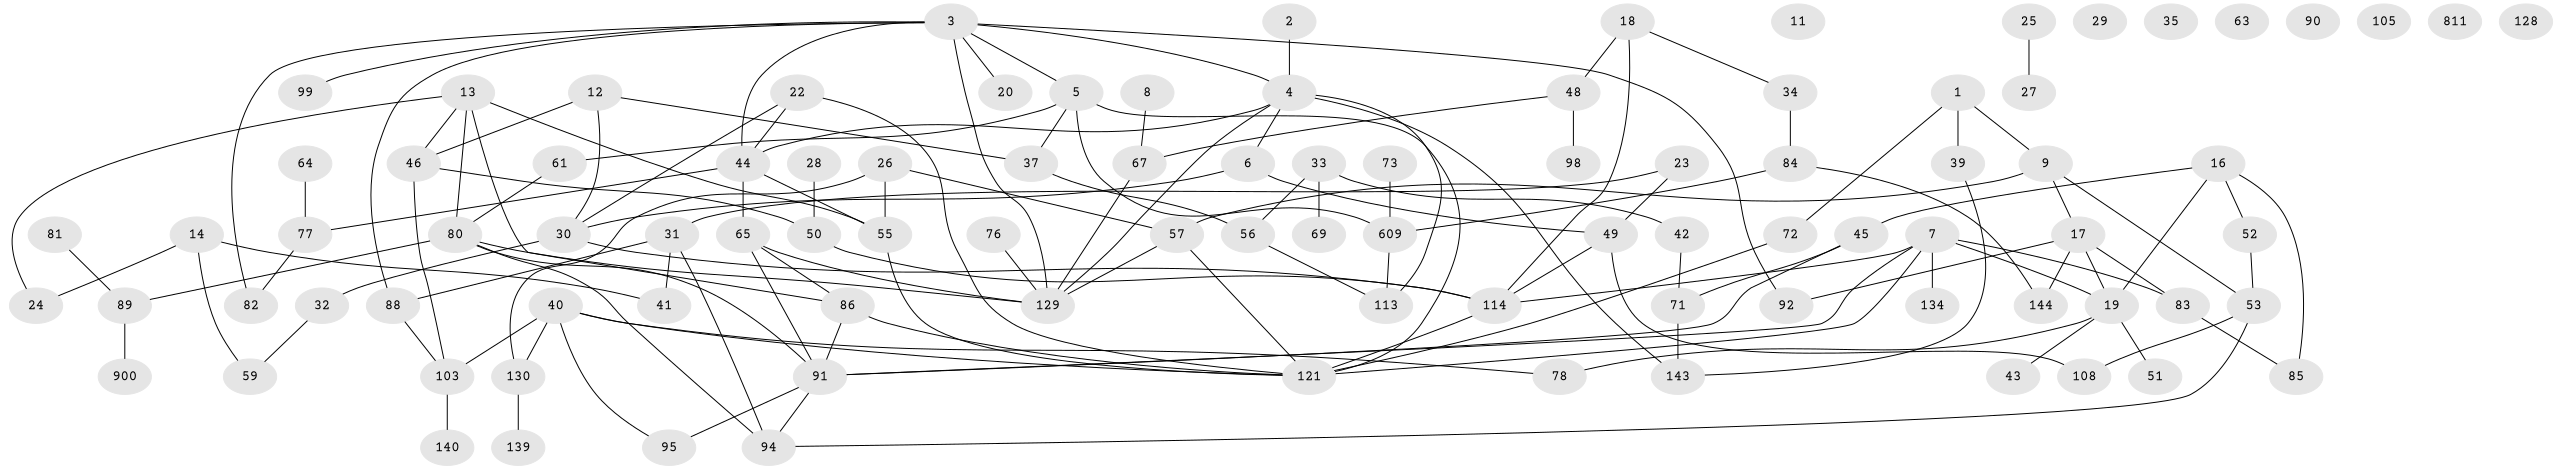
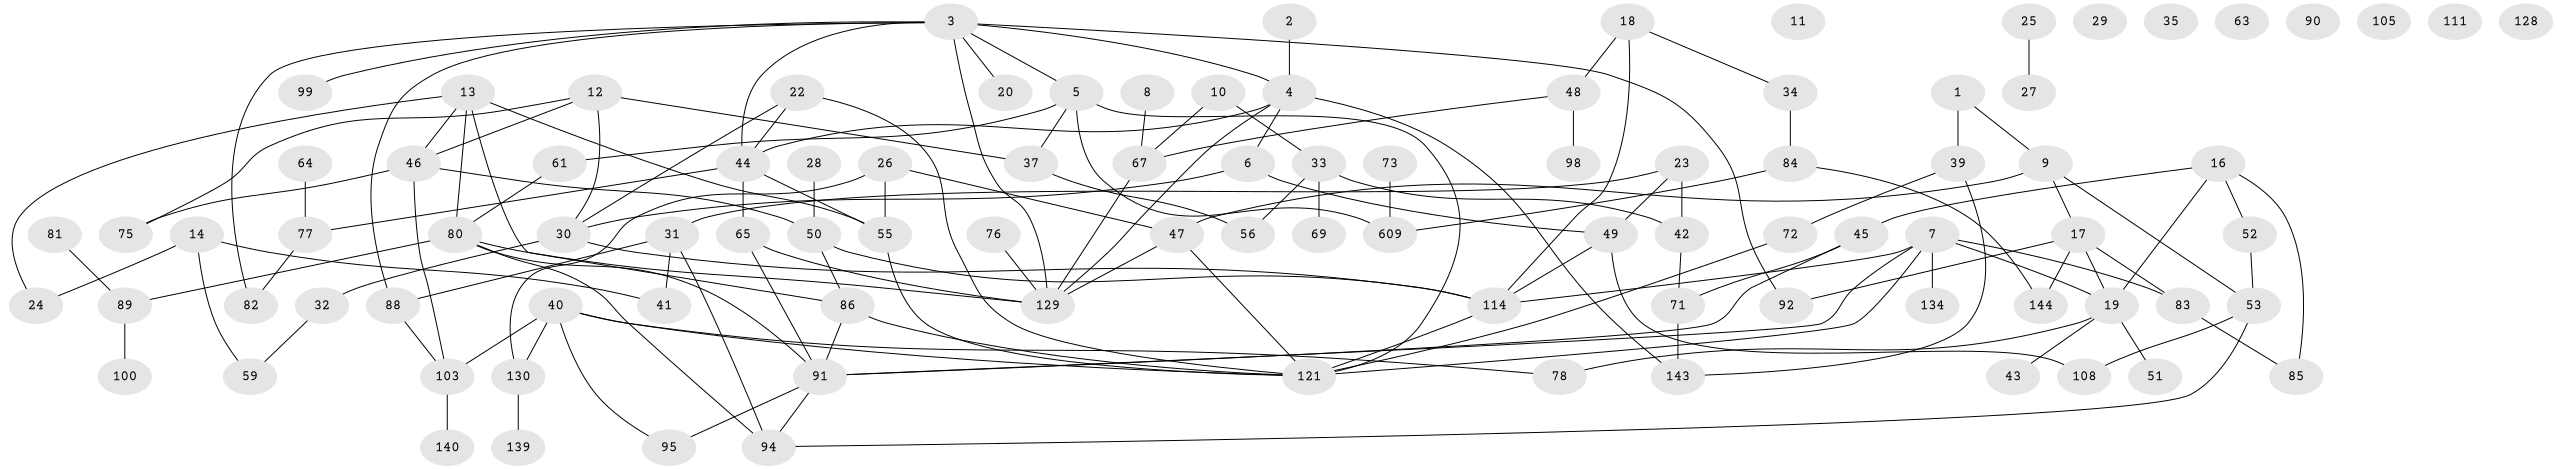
(2455, 22) -> (2455, 22)
none -> (1218, 93)
(1874, 164) -> (1854, 205)
none -> (1682, 204)
none -> (126, 235)
(1177, 235) -> (1177, 235)
(802, 275) -> (834, 276)
(1386, 306) -> none
(125, 377) -> (125, 377)
